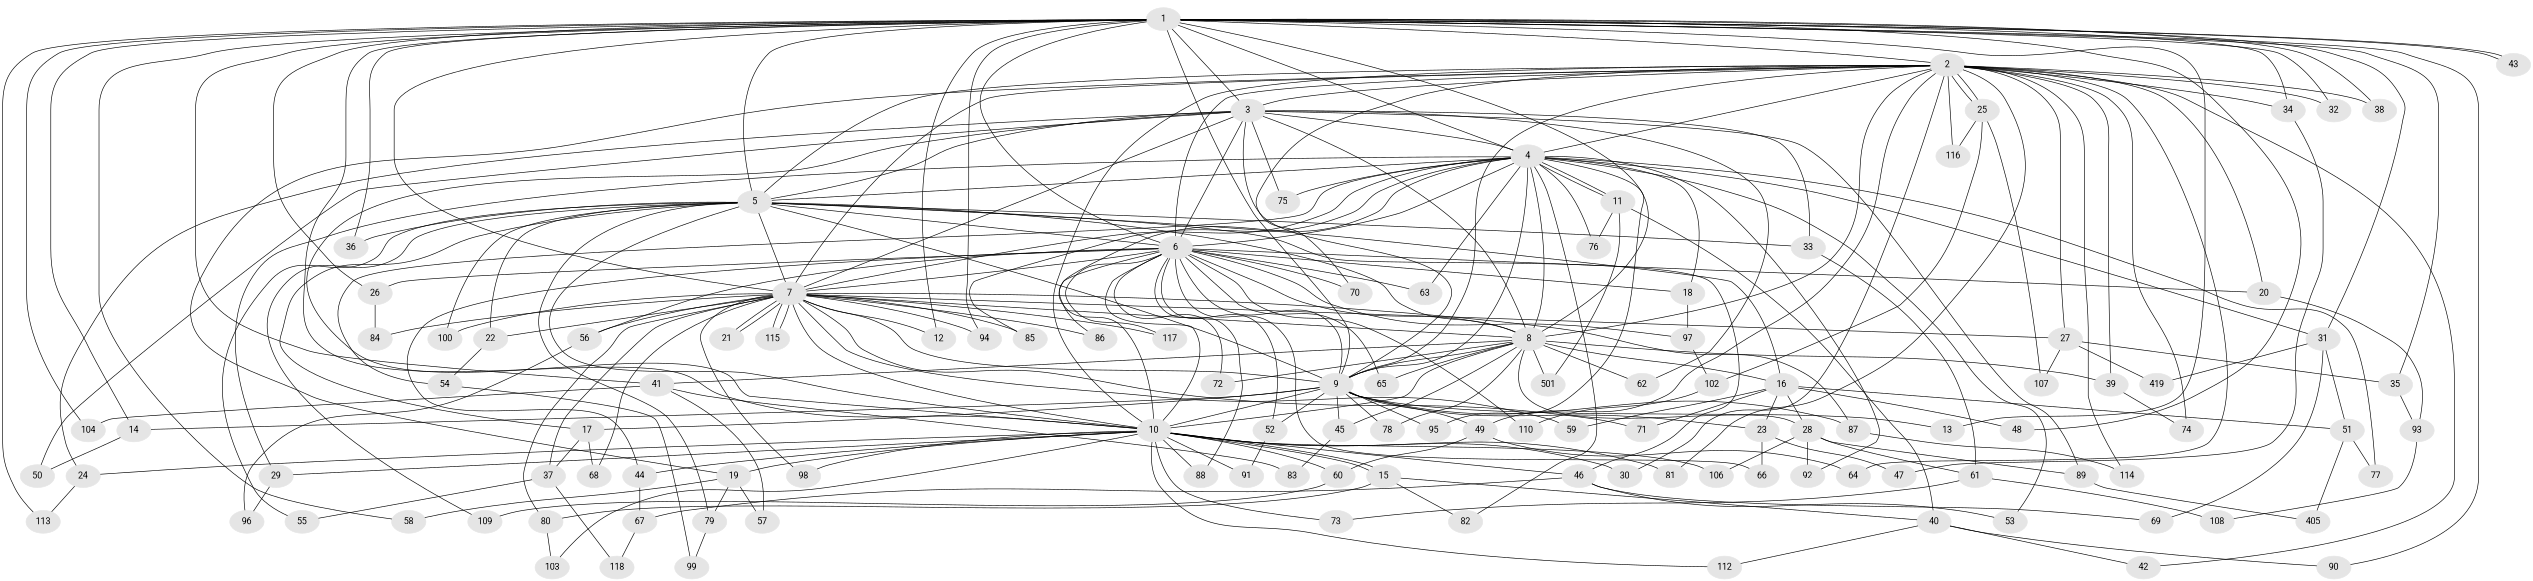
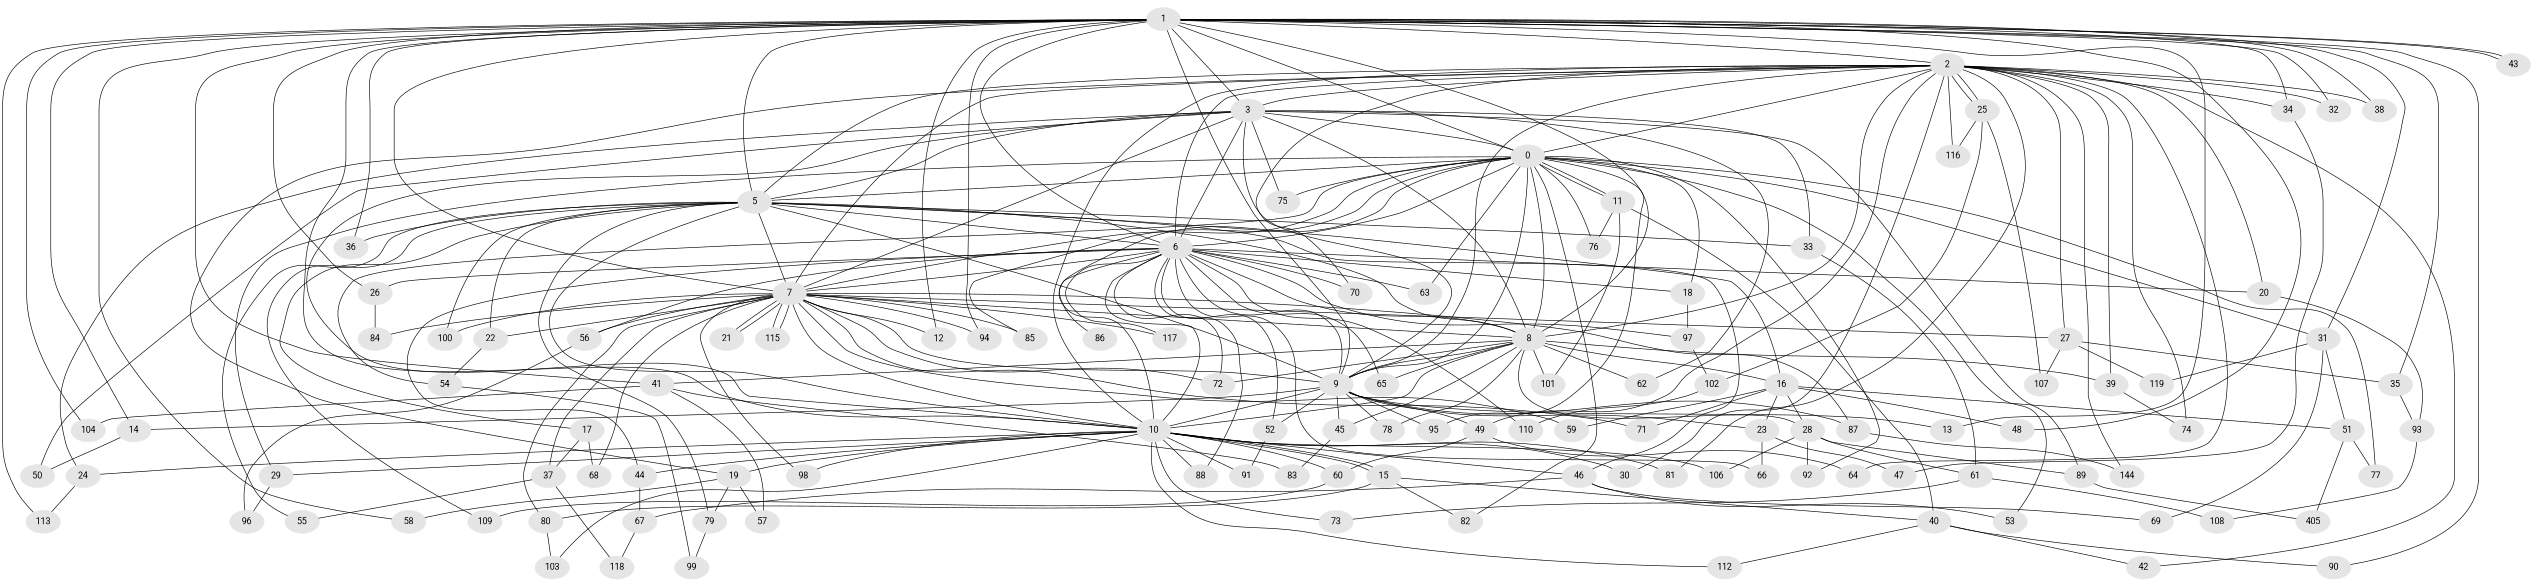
(1528, 156) -> (1528, 156)
(981, 316) -> (944, 365)
(1548, 385) -> (1548, 385)
(2157, 385) -> (2157, 385)
(1052, 409) -> none
(2127, 476) -> (2127, 476)
